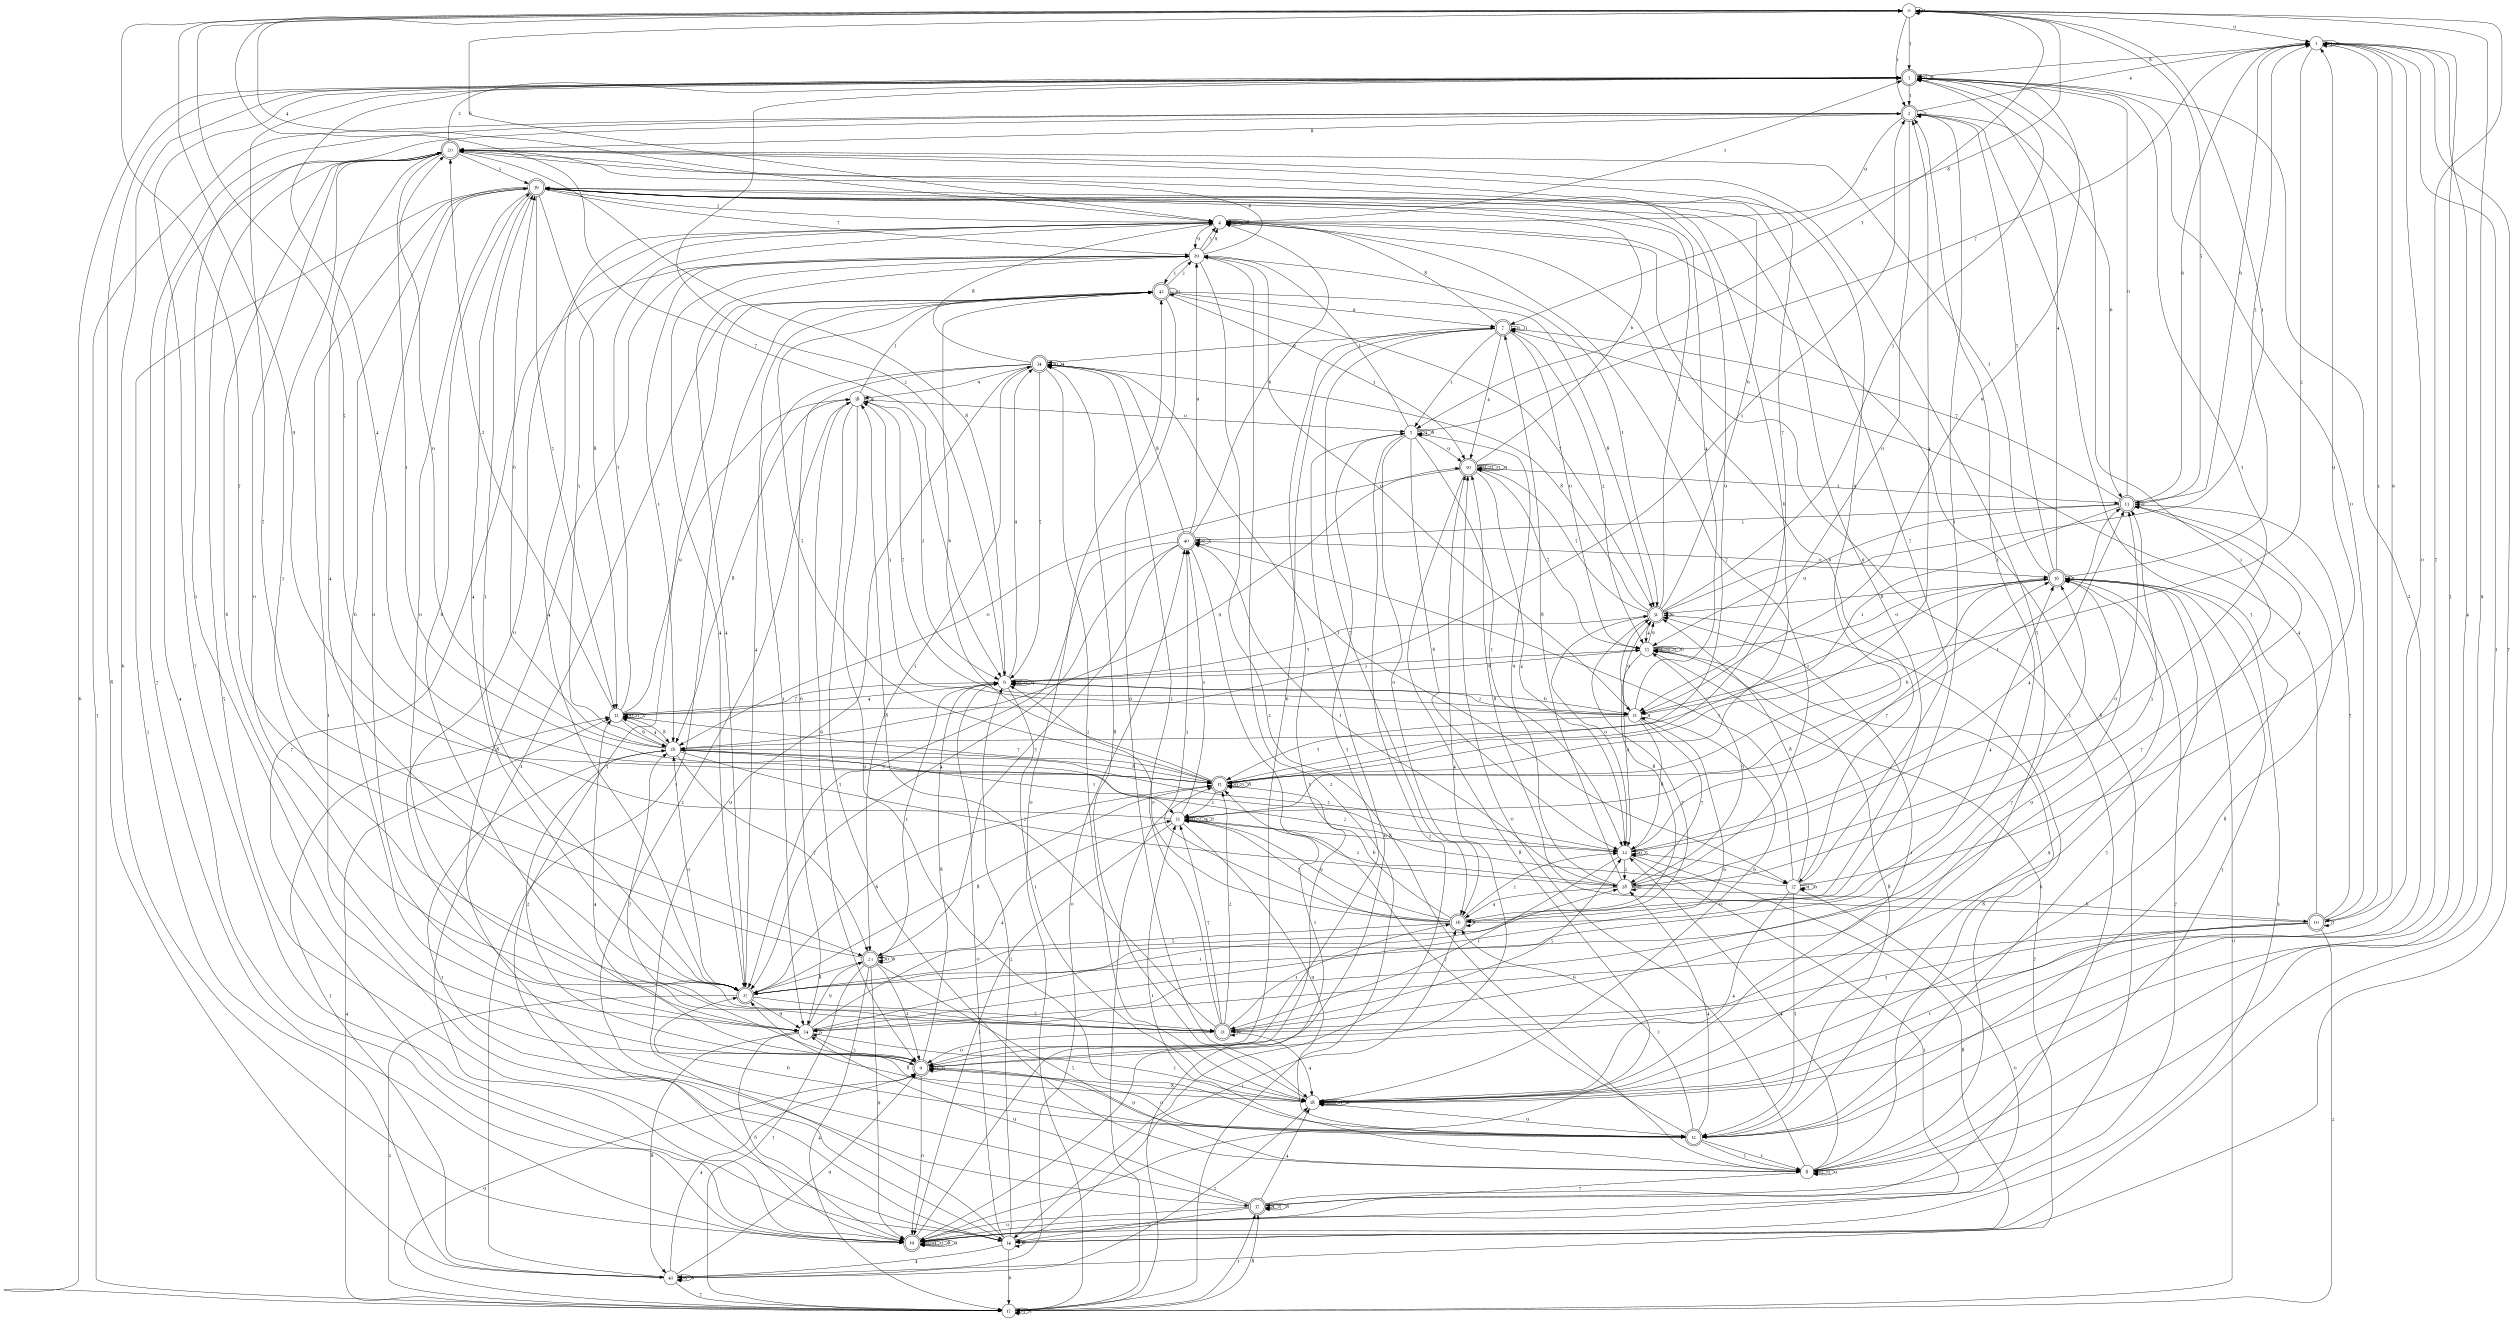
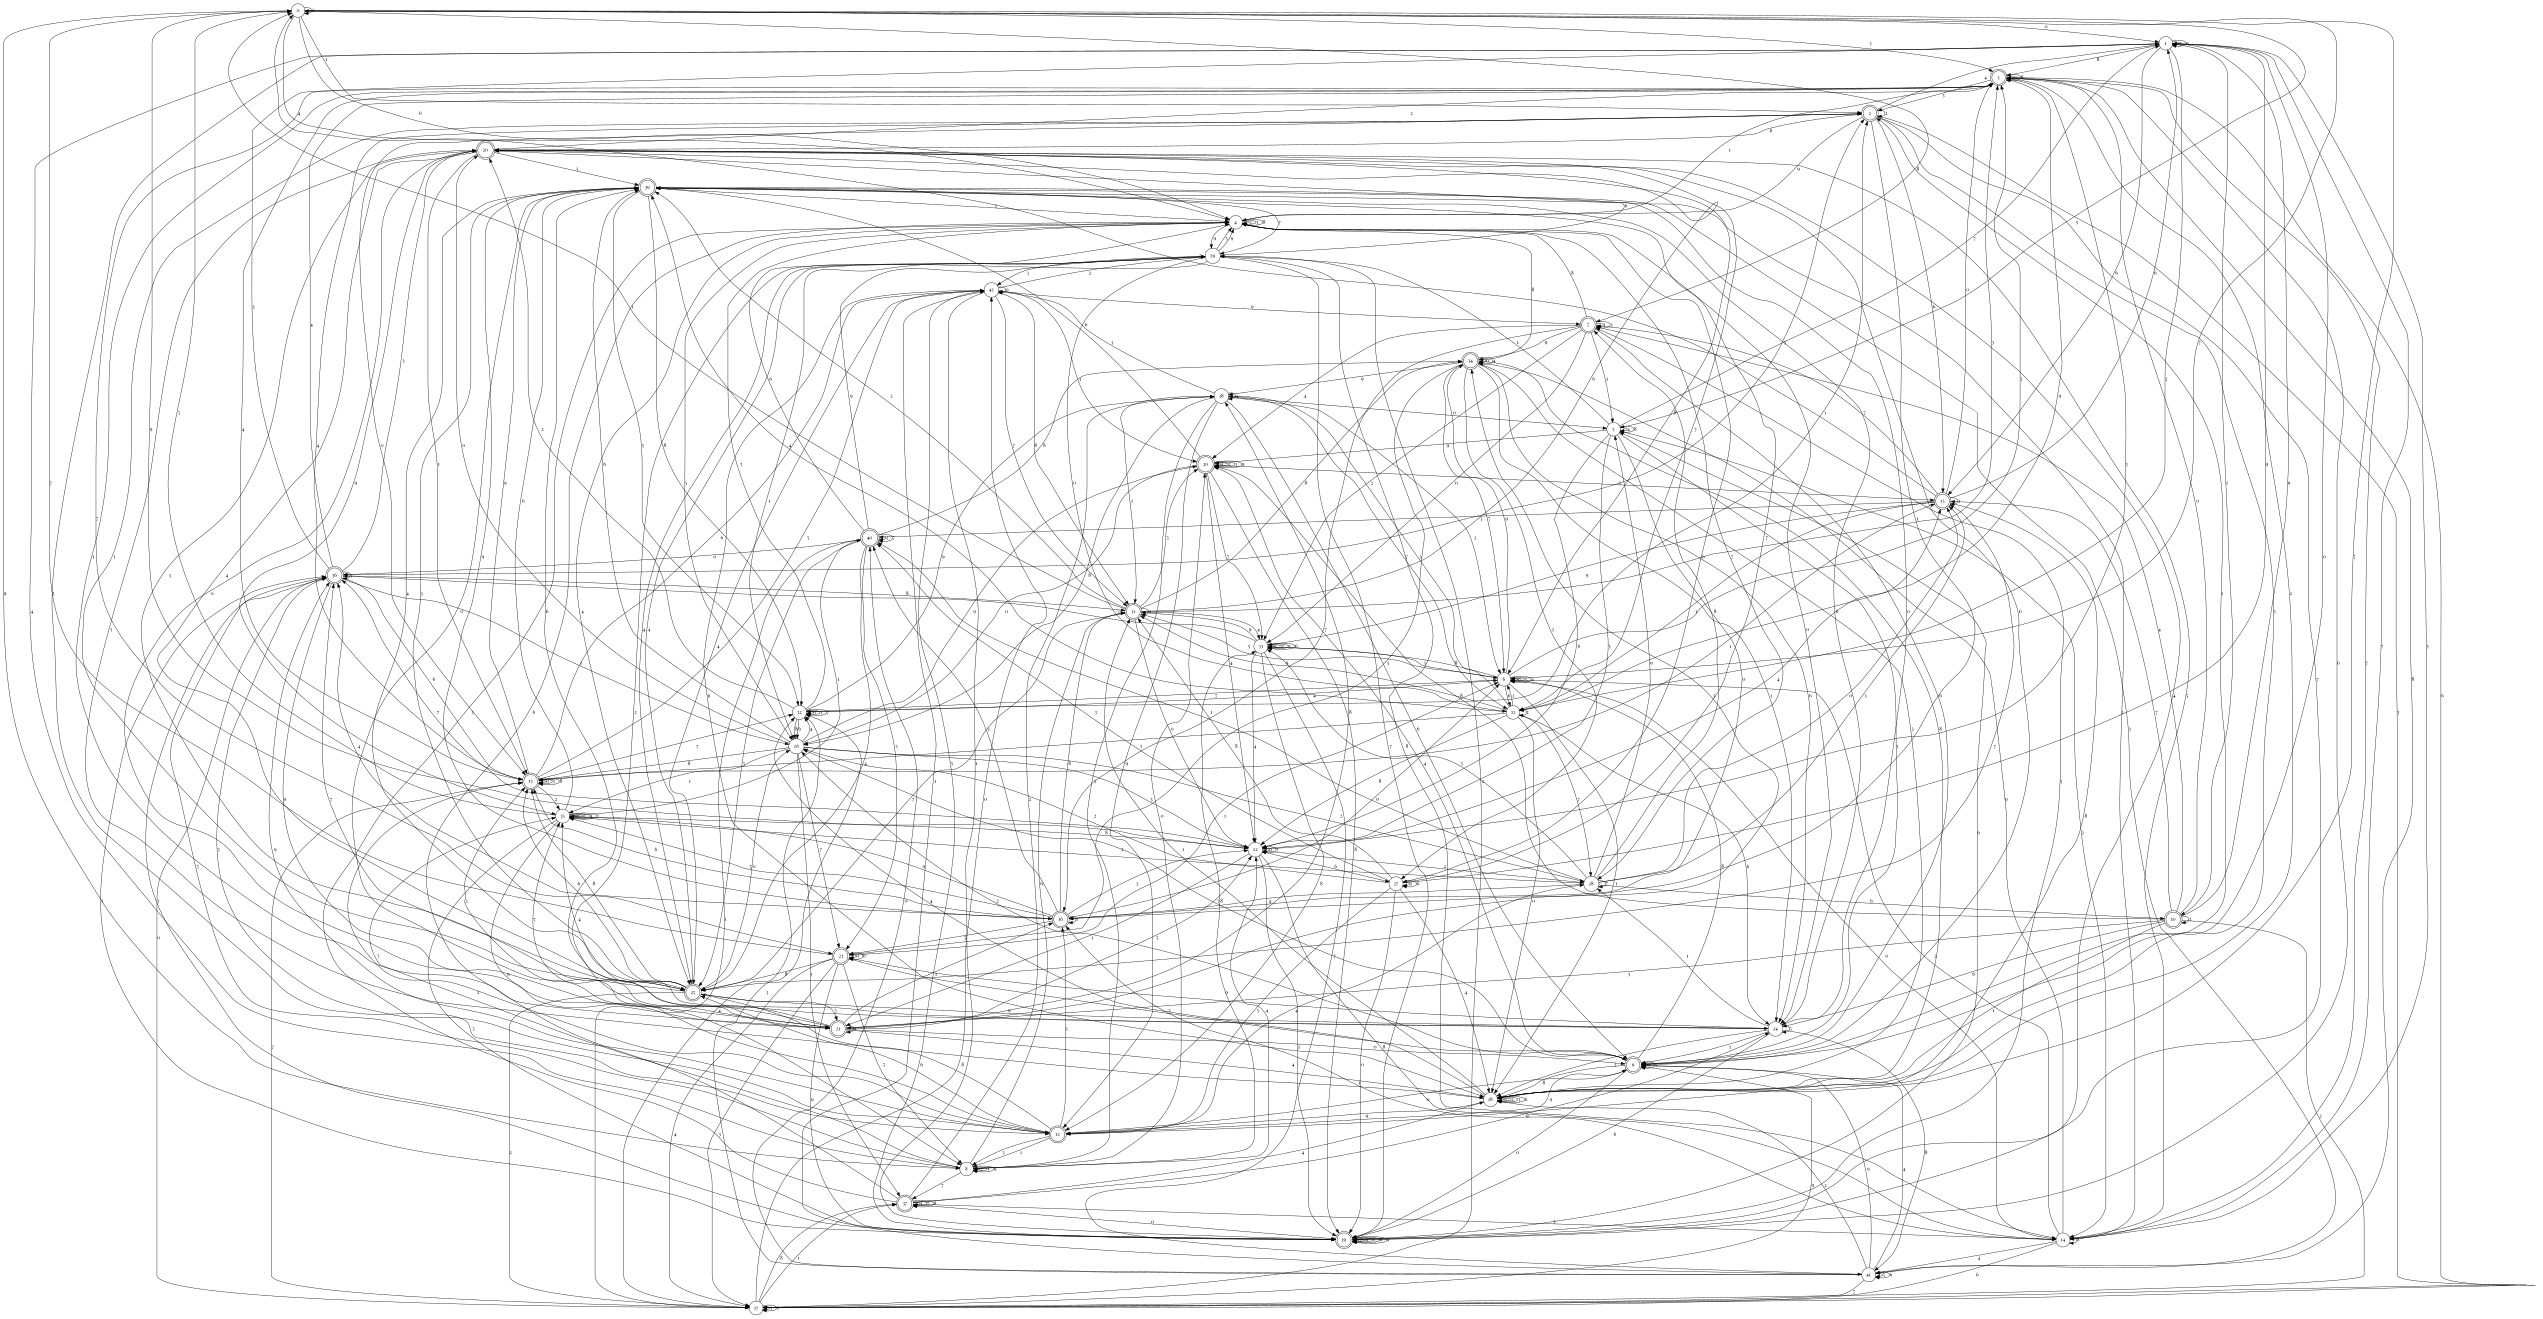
(1161, 291) -> (991, 290)
(1530, 312) -> (1126, 458)
